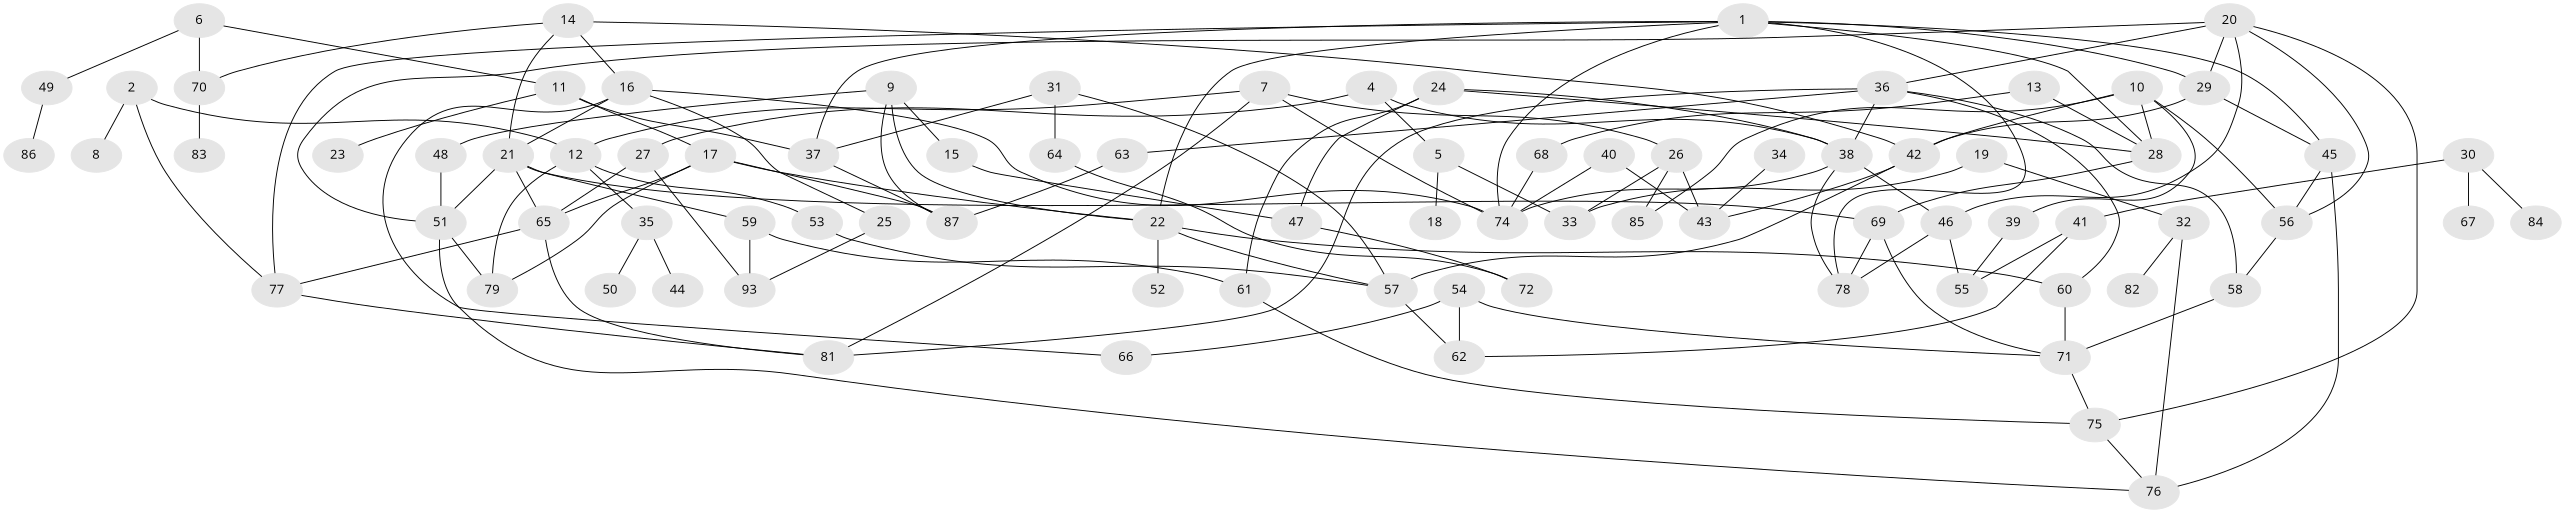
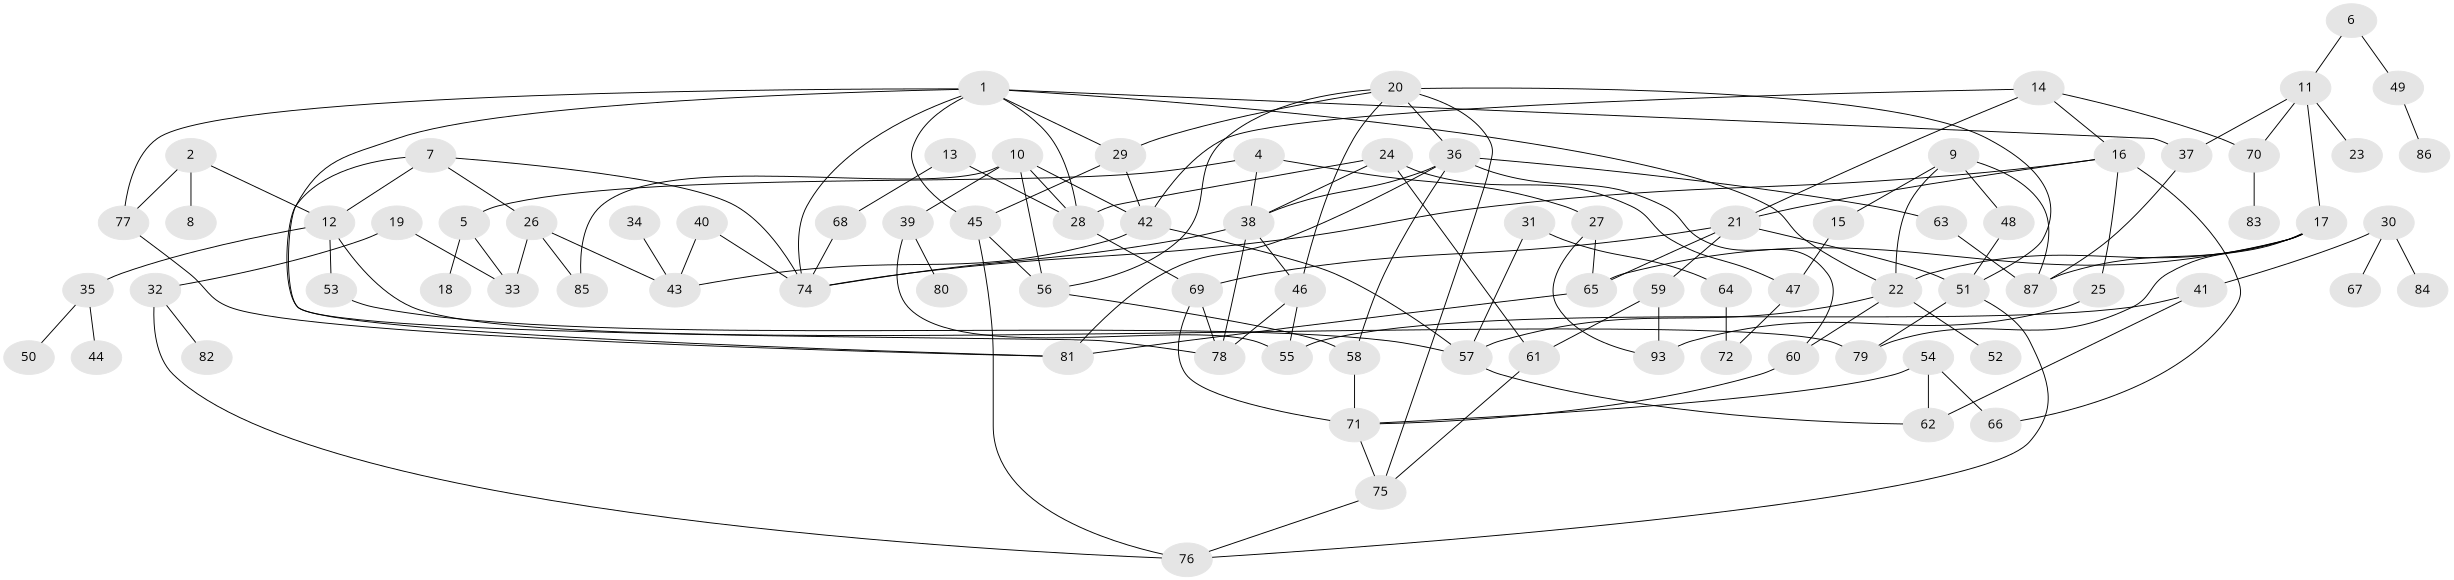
(199, 54) -> (2280, 122)
(944, 119) -> none
(410, 257) -> none
none -> (942, 290)
